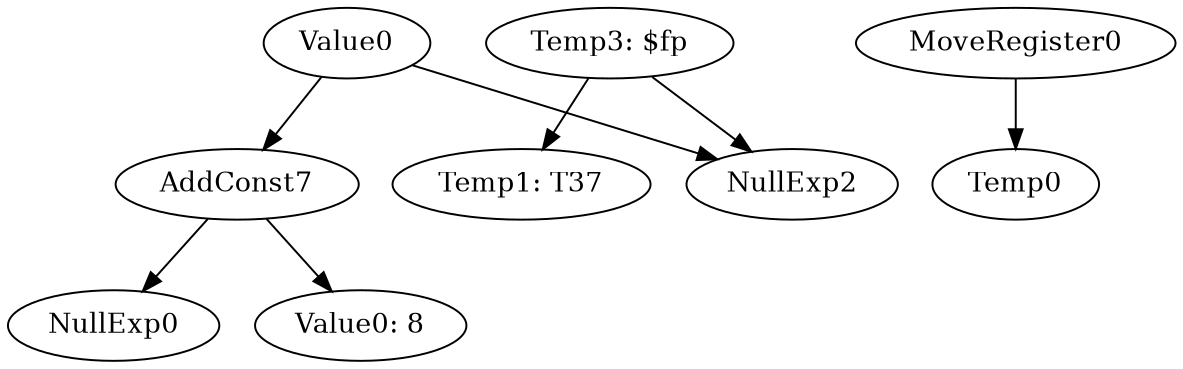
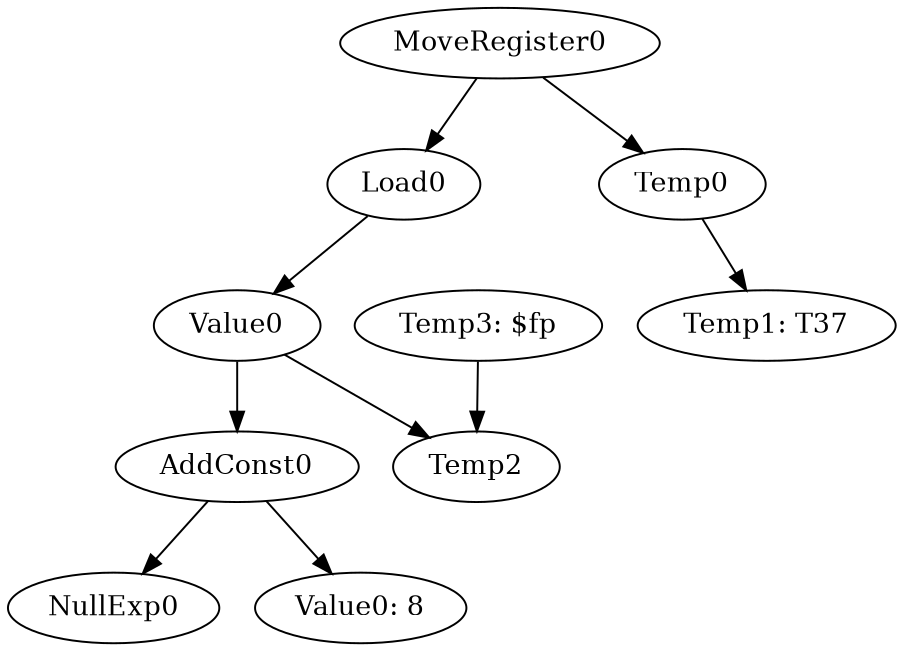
(574, 102) -> (719, 246)
(237, 184) -> (237, 467)
none -> (404, 184)
(792, 184) -> (476, 467)
